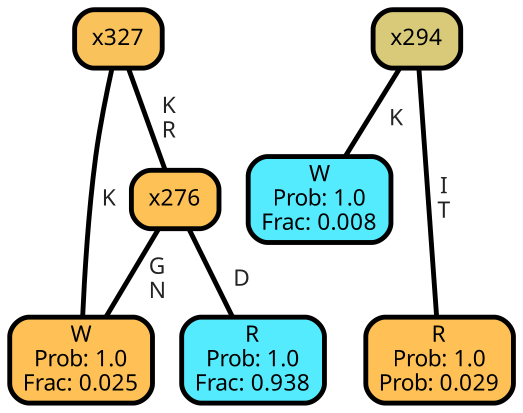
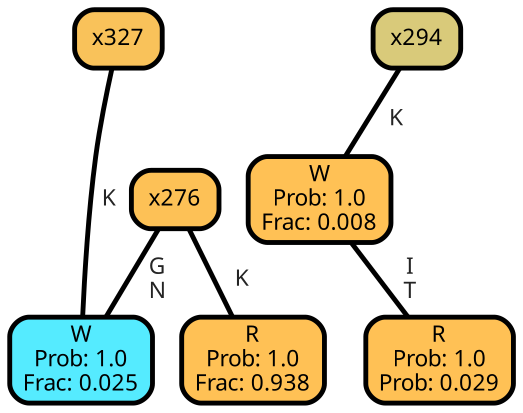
(147, 119) -> none
(428, 193) -> (380, 280)
(320, 200) -> (320, 200)
(239, 280) -> (239, 280)
(81, 360) -> (81, 360)
(253, 360) -> (253, 360)
